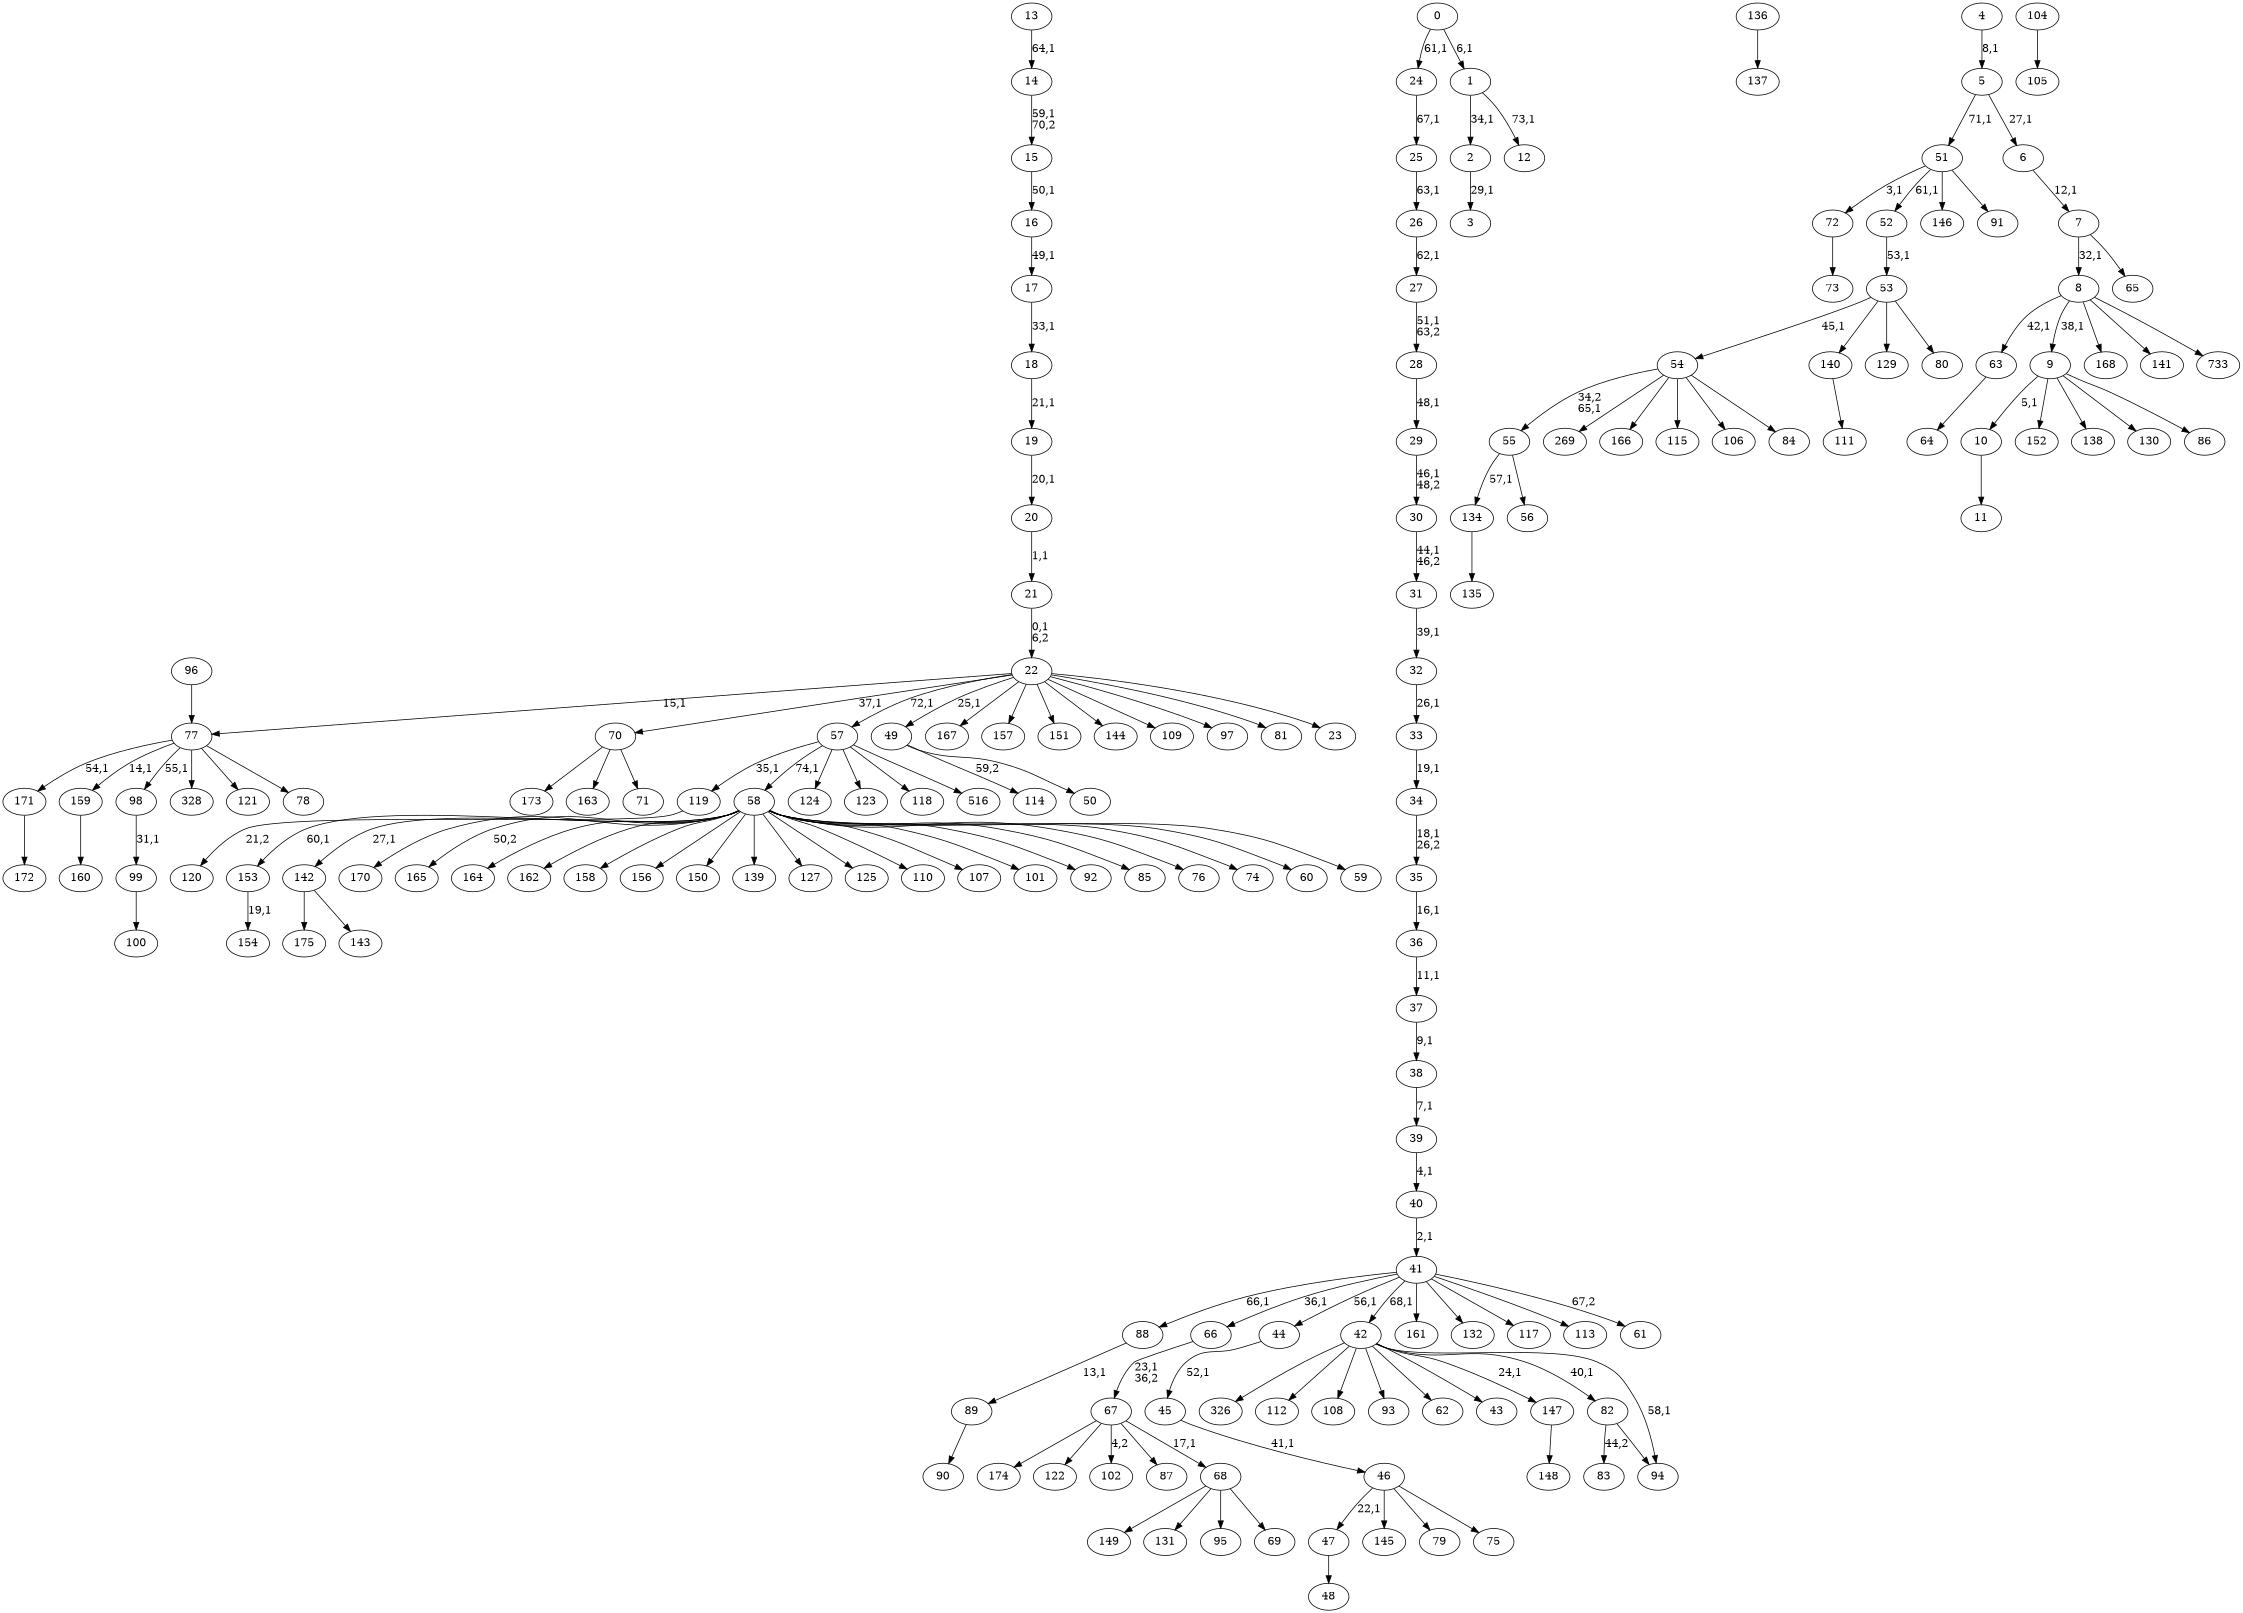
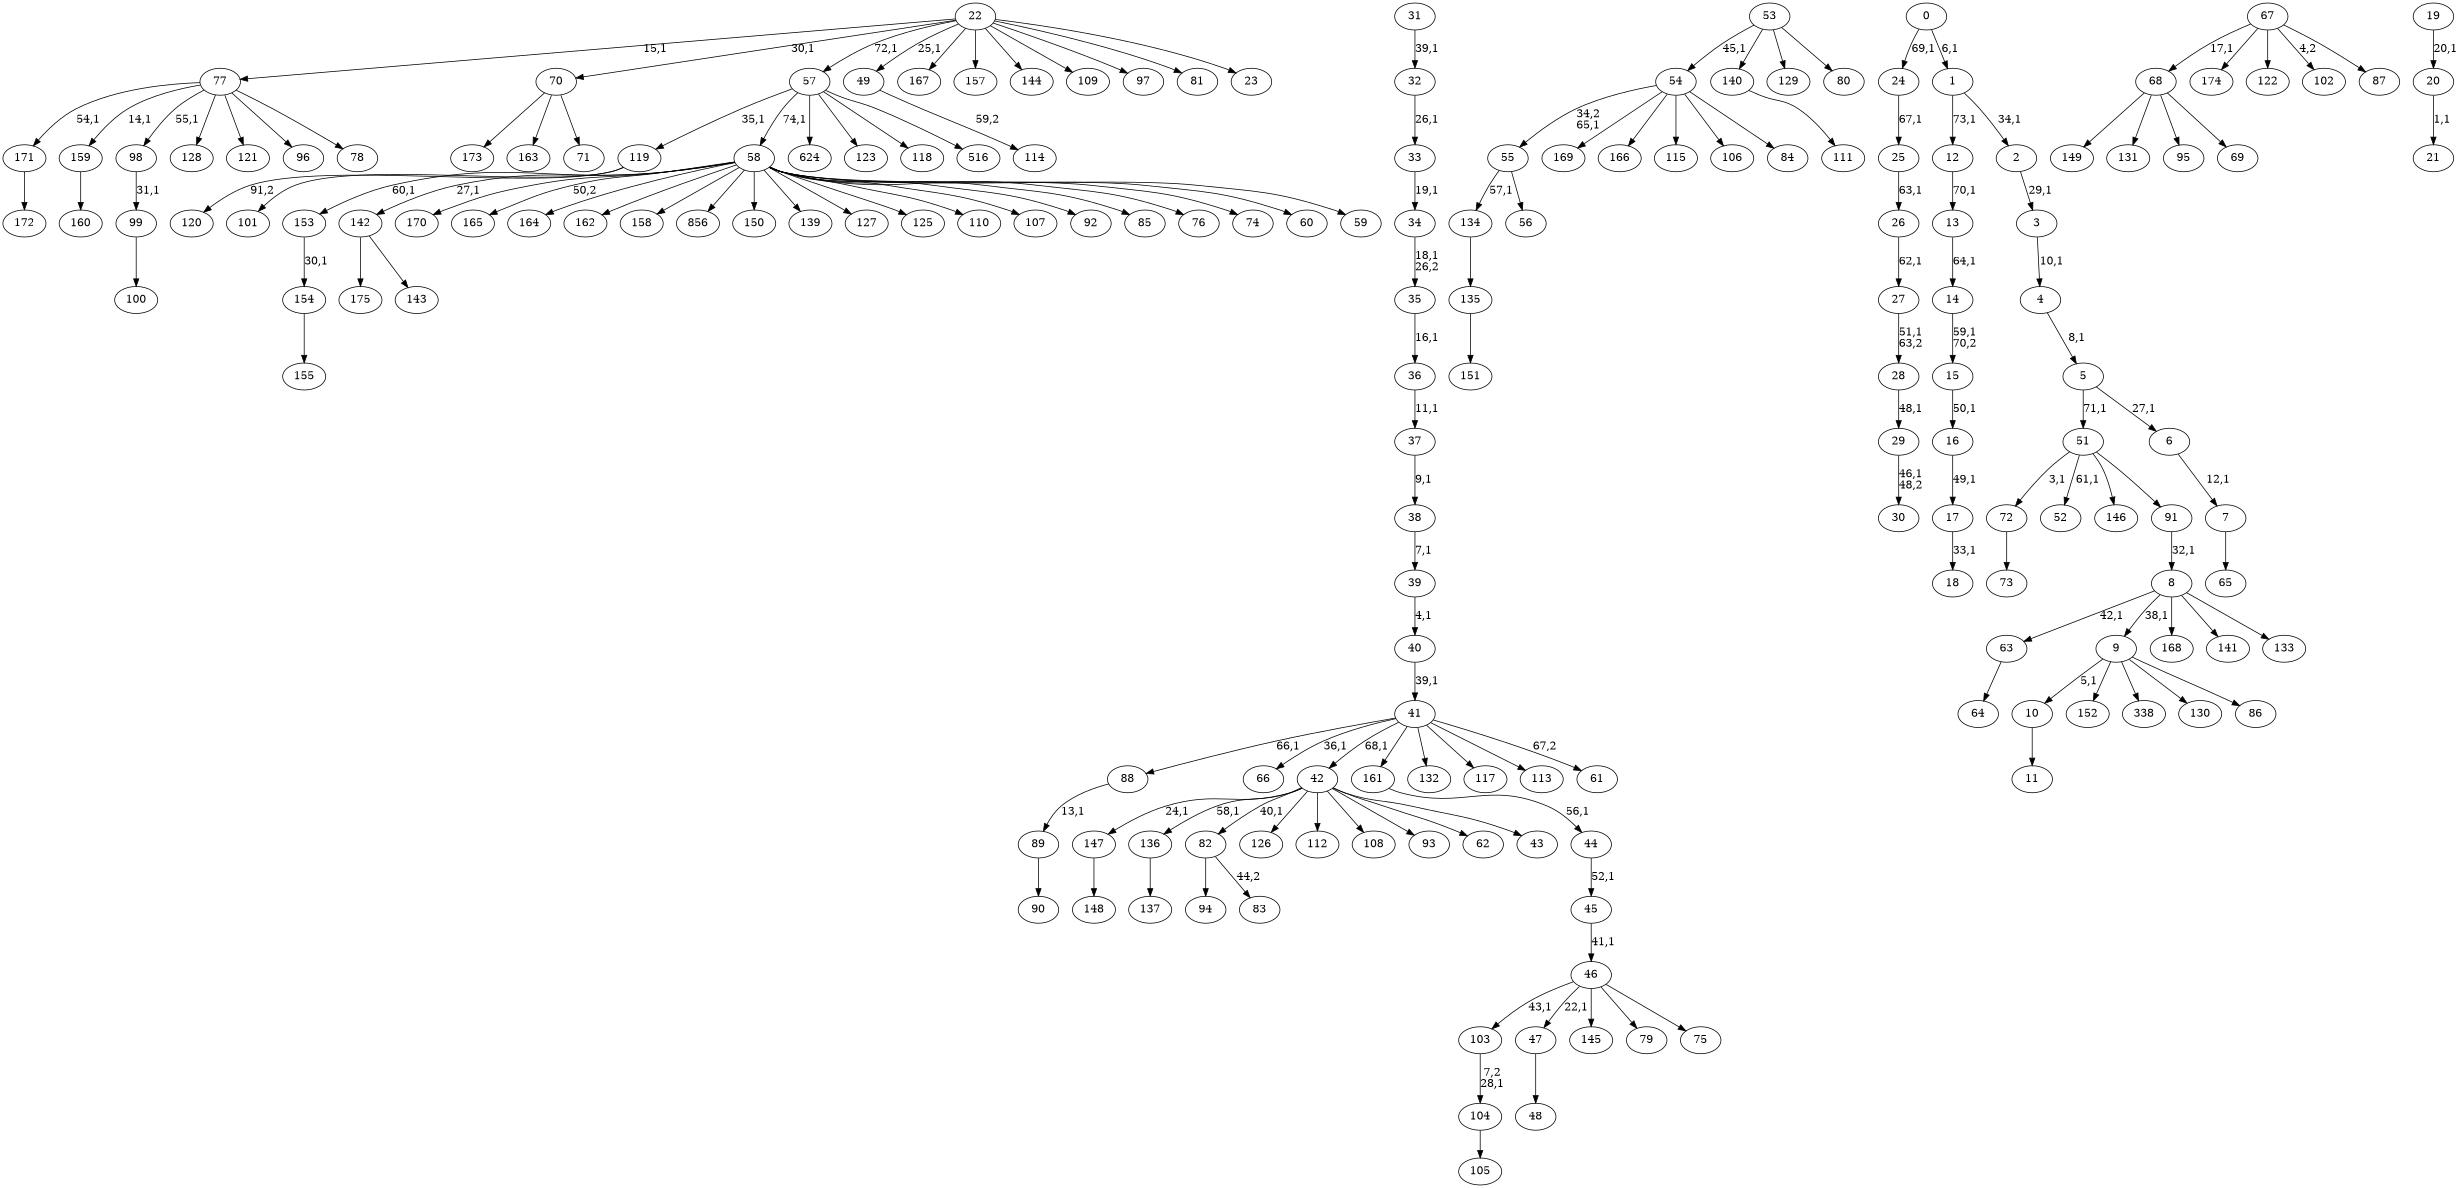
(1436, 49) -> (1923, 49)
none -> (1953, 187)
(1887, 252) -> none
(2079, 252) -> (2172, 547)
none -> (2038, 258)
(2218, 365) -> (2284, 649)
none -> (304, 376)
(1032, 400) -> none
(1565, 442) -> (1563, 158)
(2093, 442) -> (2144, 714)
(1416, 553) -> none
(1032, 629) -> none
(192, 700) -> (259, 117)
(1044, 700) -> (1470, 334)
(870, 704) -> (803, 49)
(192, 802) -> (192, 158)
(810, 802) -> (810, 158)
(1090, 802) -> none
(911, 832) -> (440, 175)
(258, 840) -> (262, 191)
(642, 878) -> (698, 224)
(260, 911) -> (316, 262)
none -> (1480, 1040)
(1425, 1237) -> (1427, 681)
(1350, 1298) -> (1486, 796)
(1544, 1353) -> (1224, 804)
(1147, 1357) -> none
(1221, 1412) -> (1261, 844)
